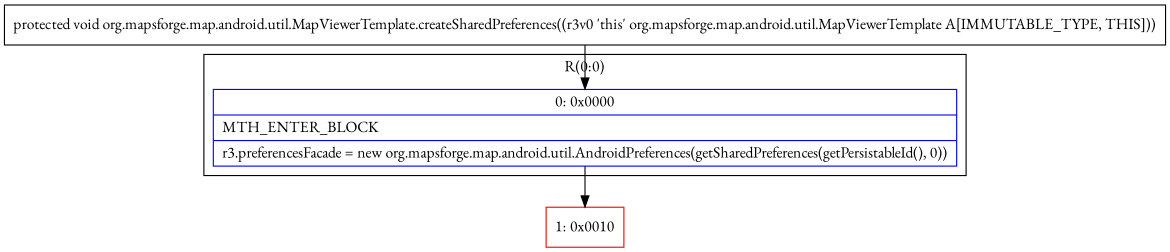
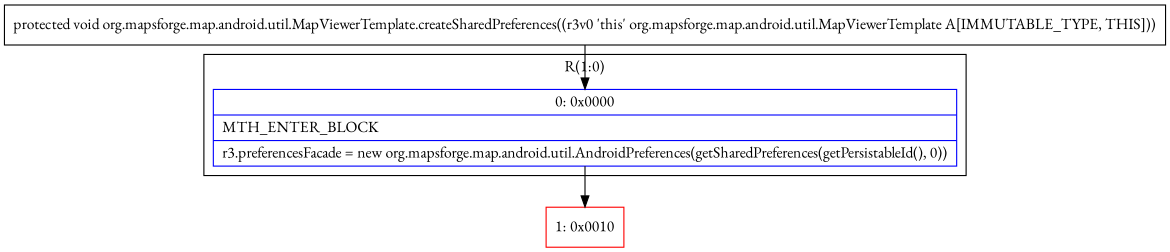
(585, 67) -> (585, 67)
